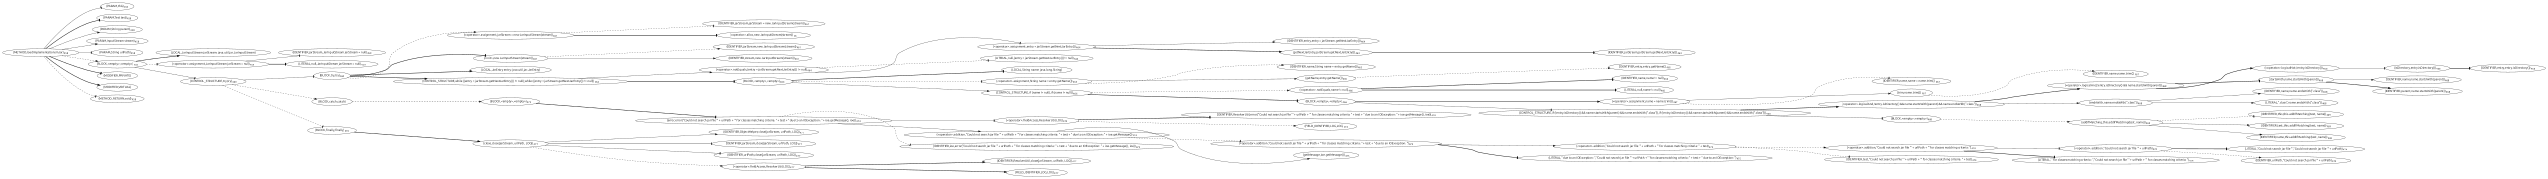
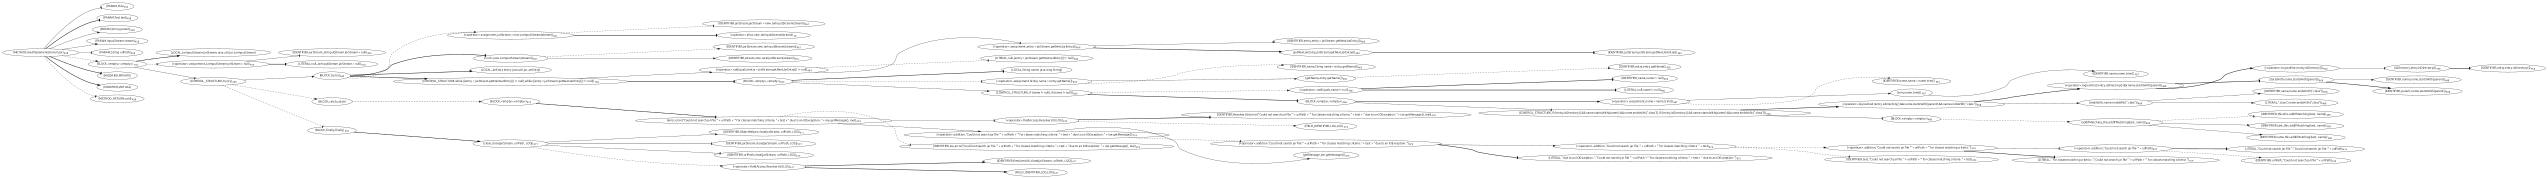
(278, 78) -> (278, 78)
(2010, 82) -> (2010, 82)
